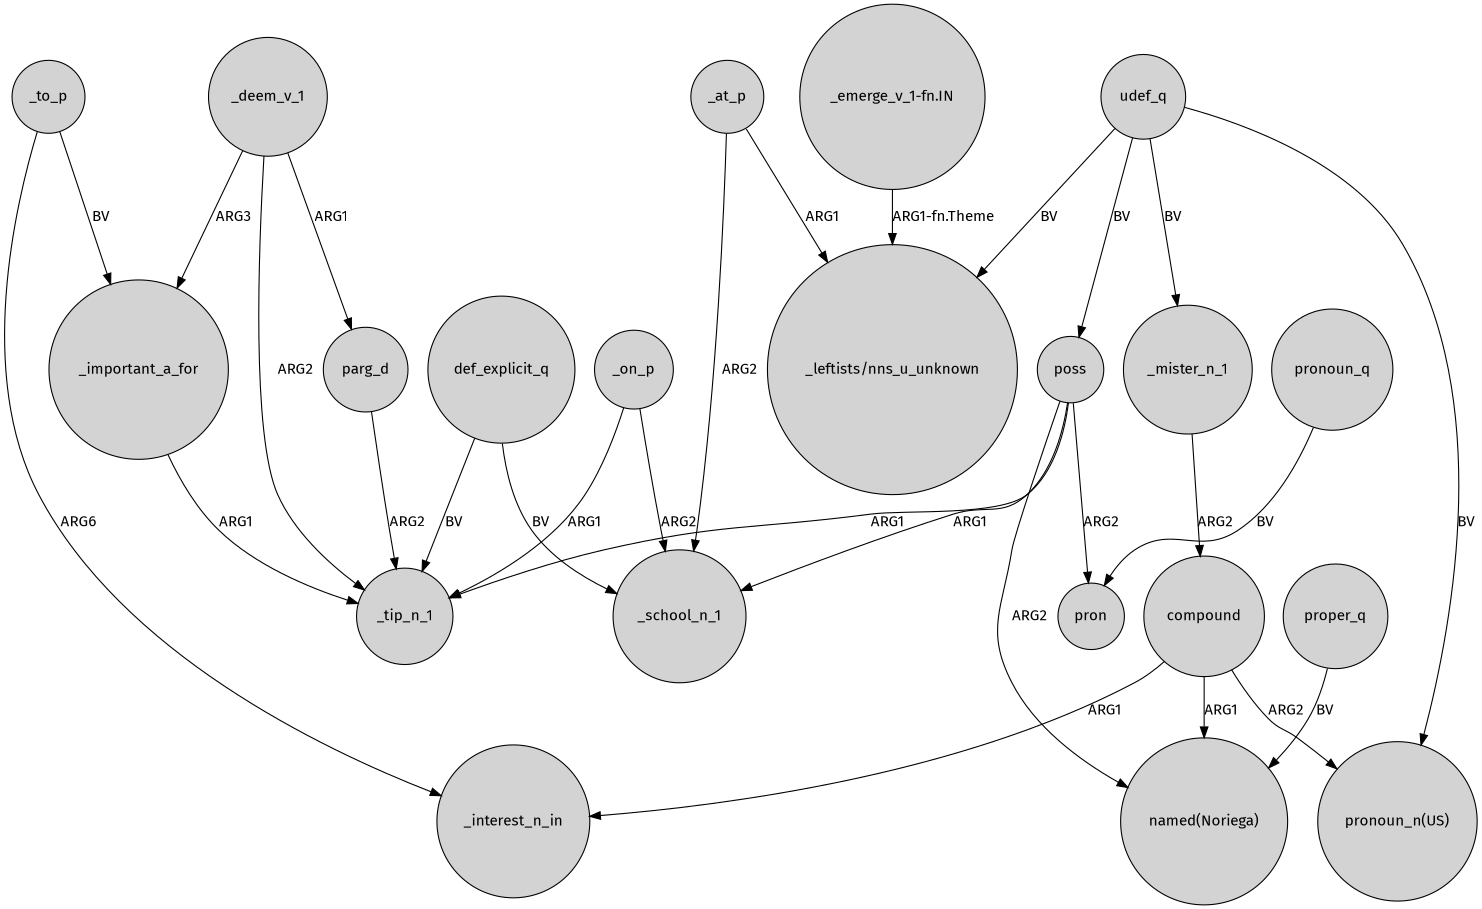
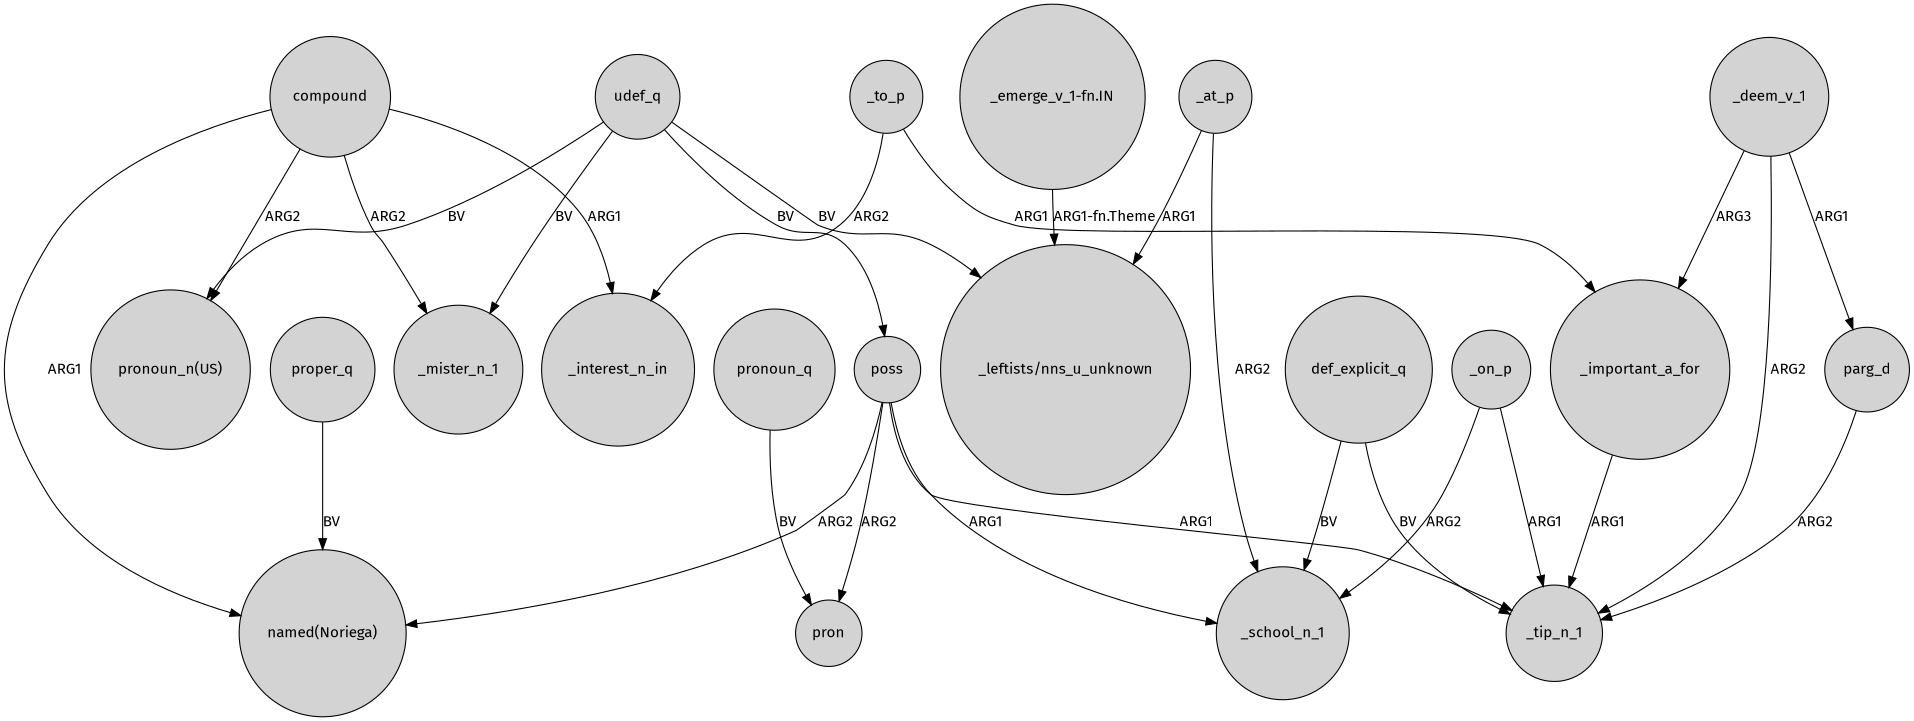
(101, 217) -> (1031, 217)
(1196, 490) -> (381, 240)
(79, 522) -> (872, 217)
